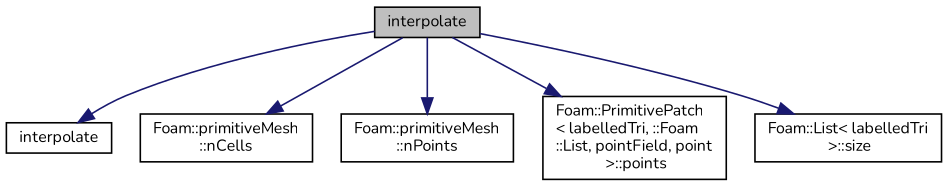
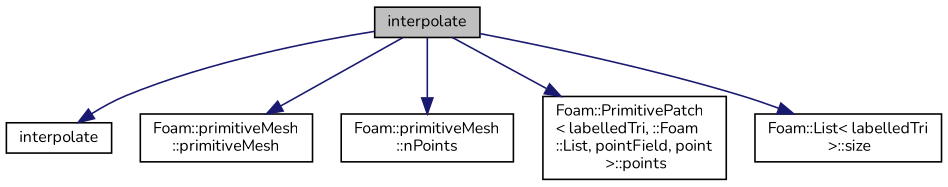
(226, 138) -> (226, 138)
